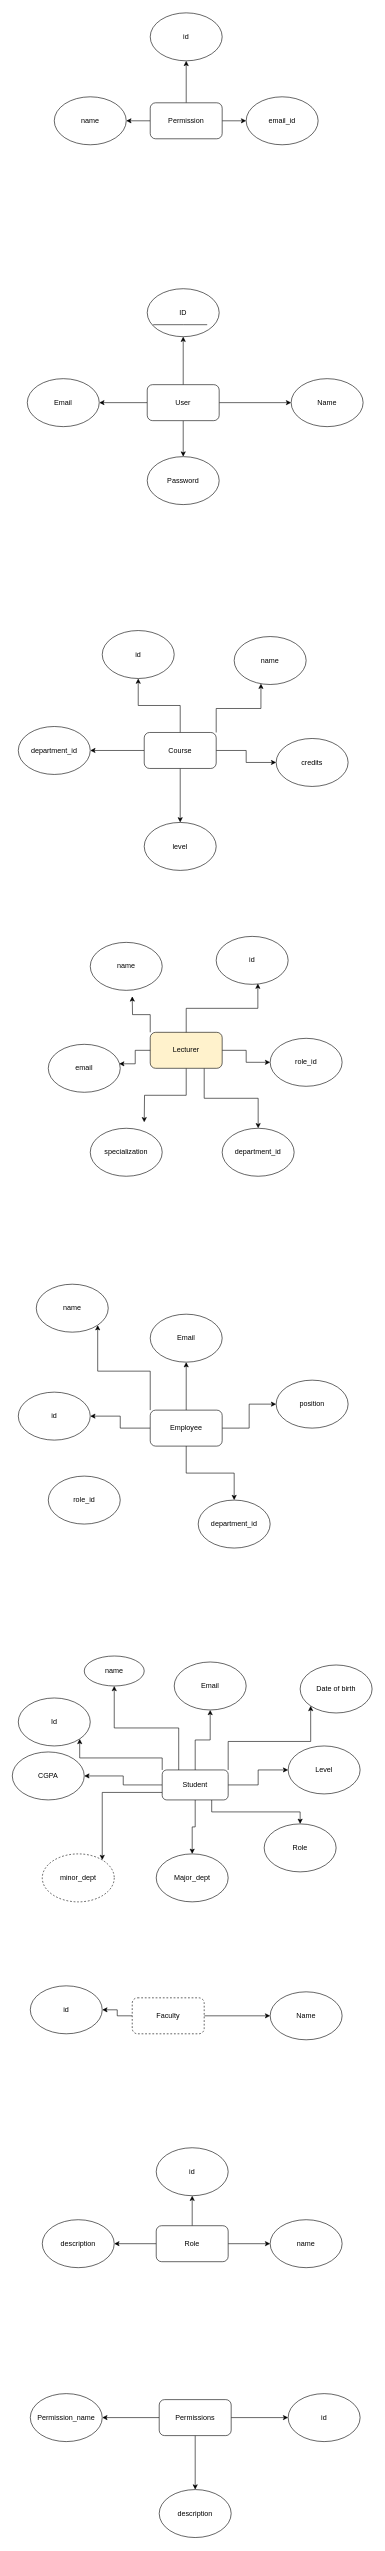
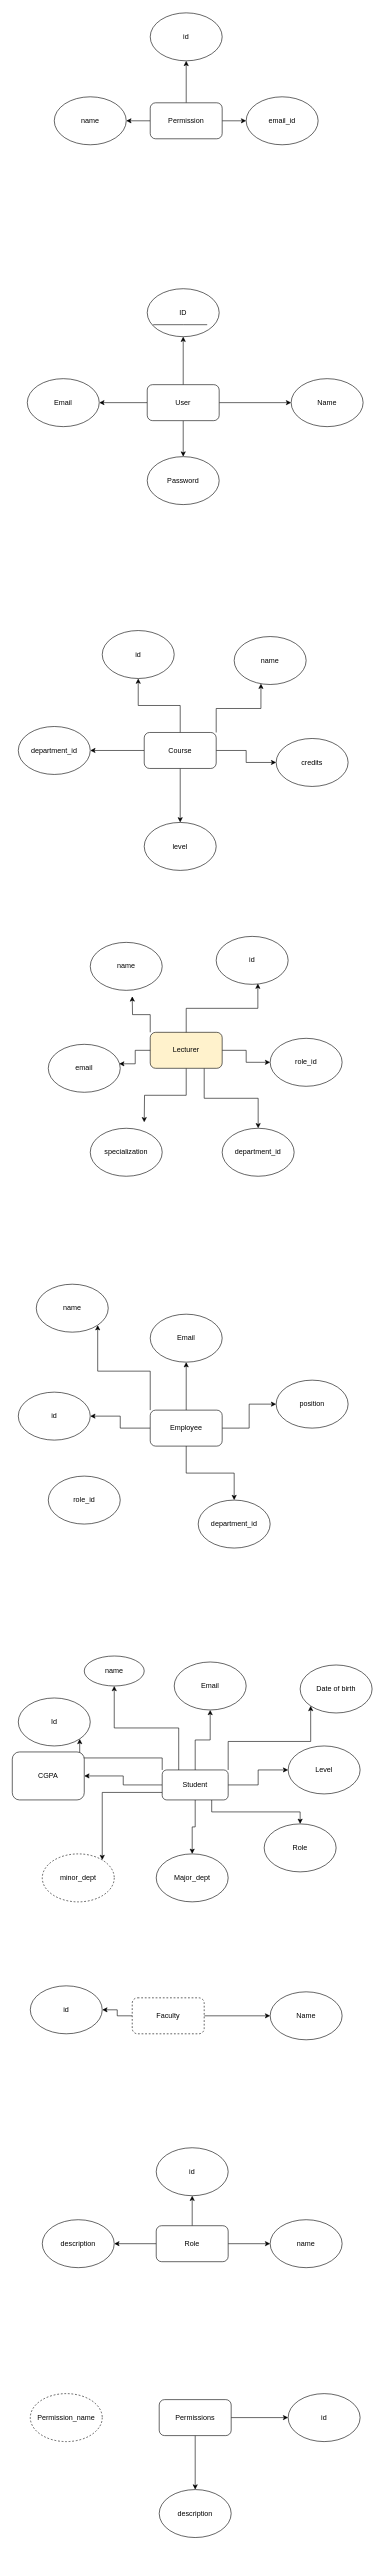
(48, 1776) -> (48, 1776)
(66, 2418) -> (66, 2418)
(133, 2418) -> none
